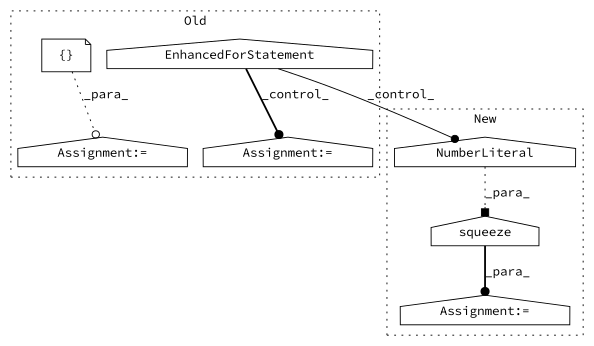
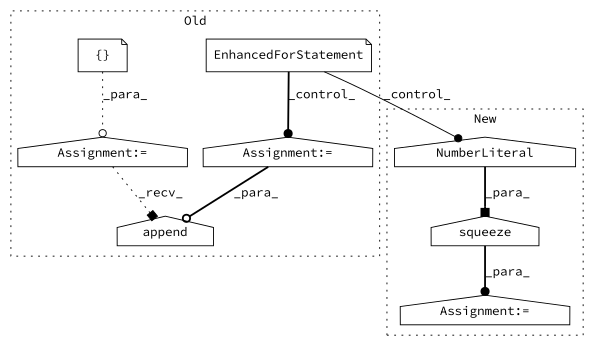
(240, 55) -> (289, 55)
(485, 187) -> (485, 187)
none -> (165, 233)
